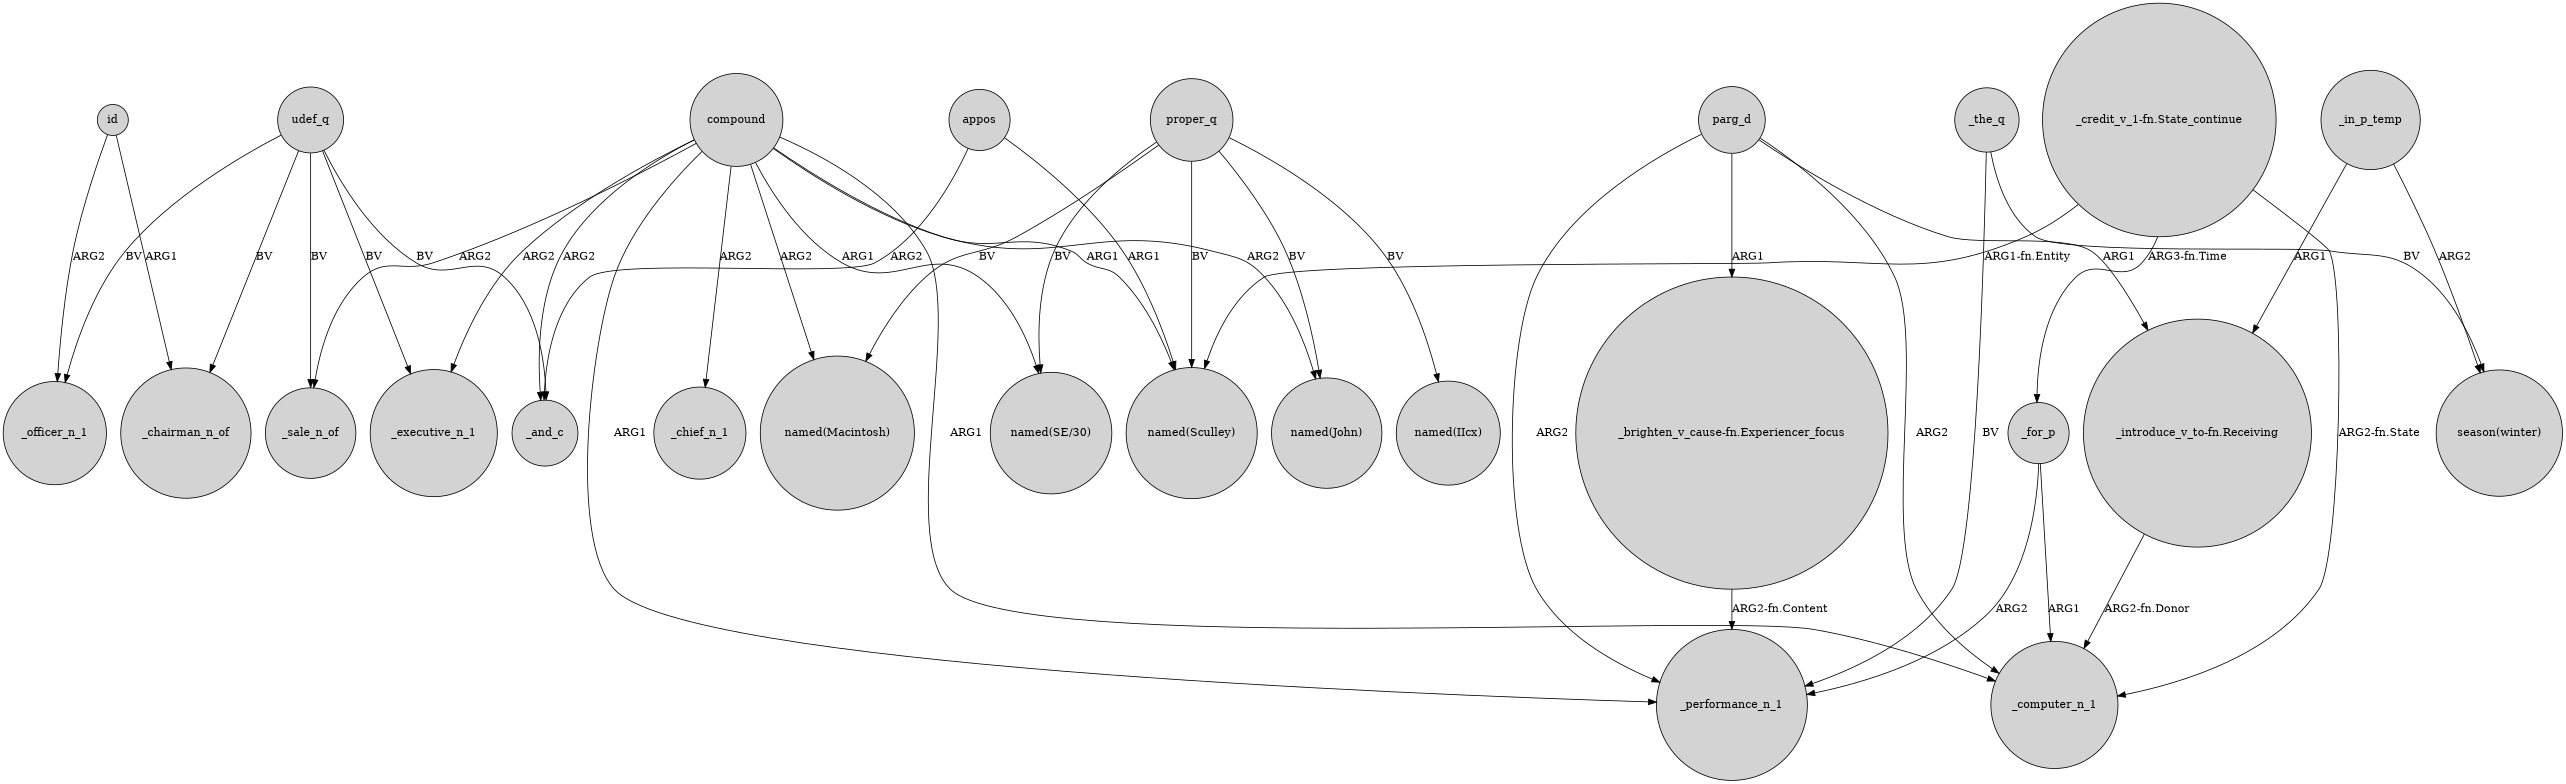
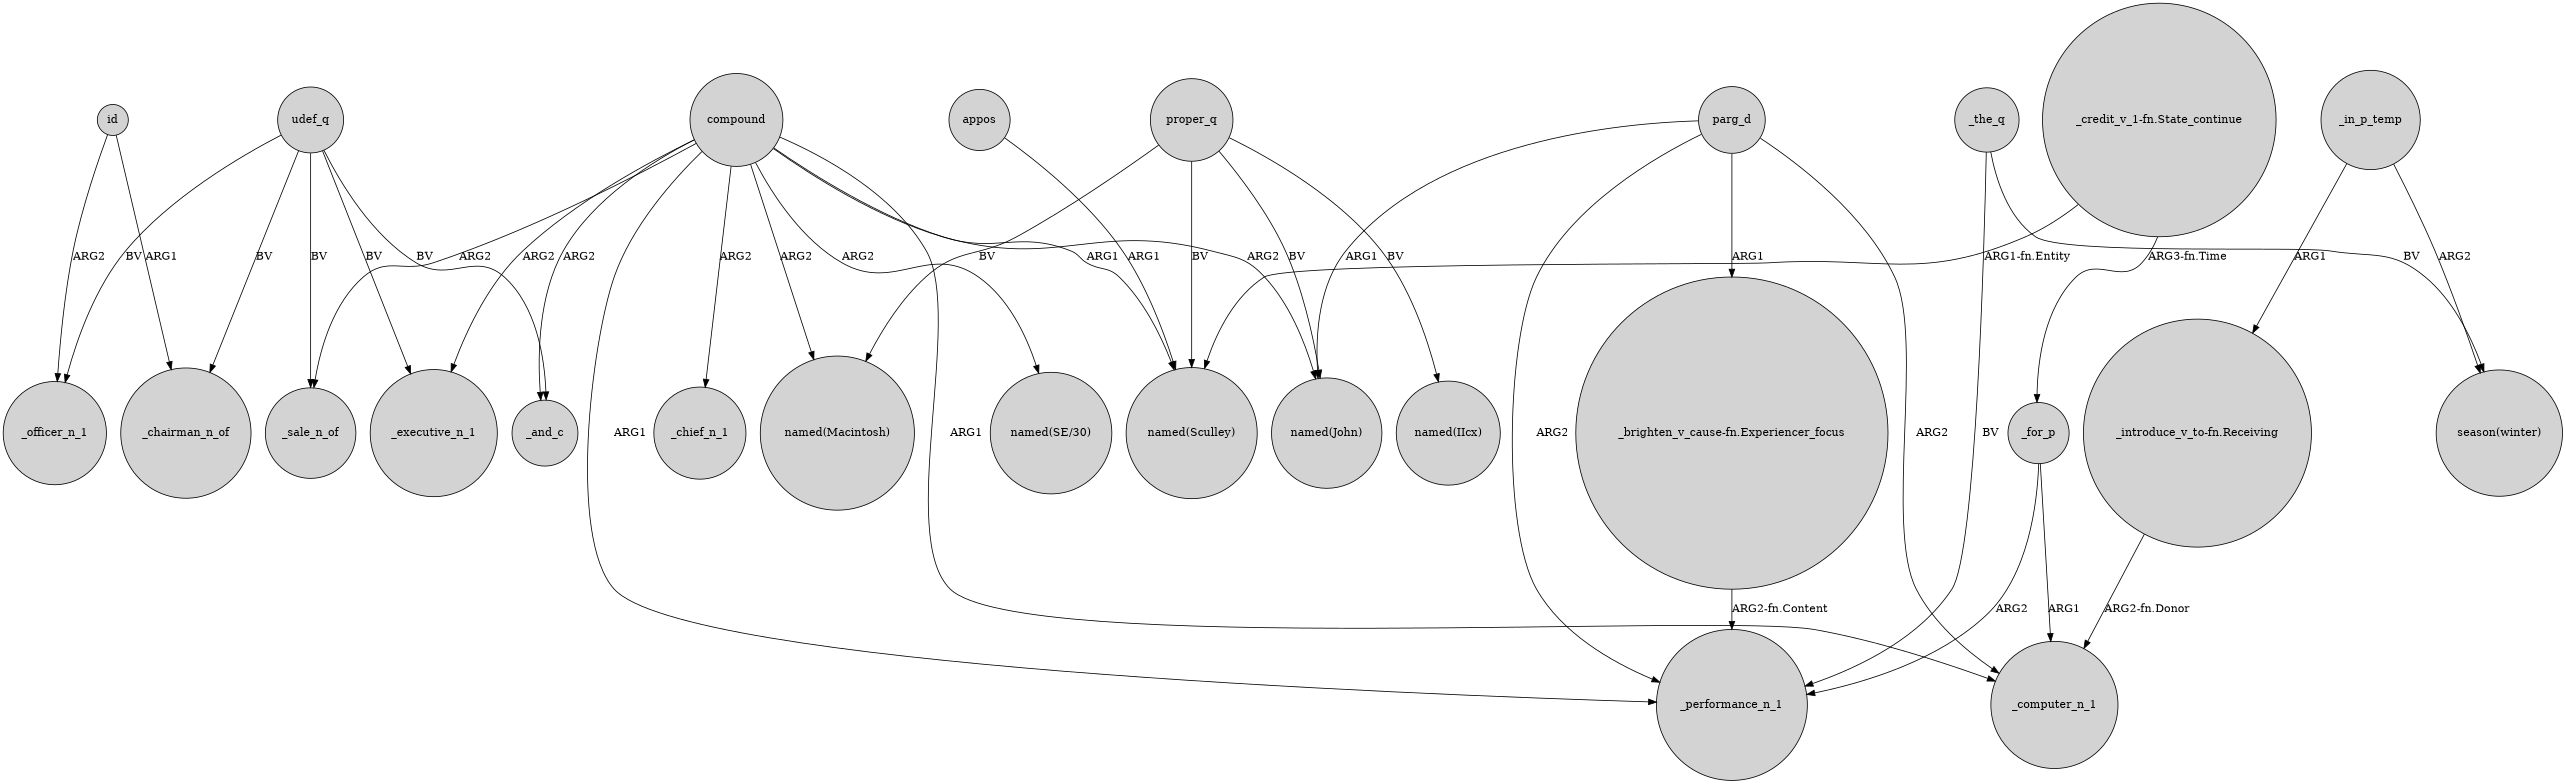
(1062, 235) -> none
(1959, 239) -> (1450, 174)
(858, 257) -> (858, 257)
(744, 268) -> none
(2335, 484) -> none
